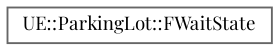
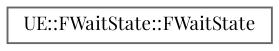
(140, 25) -> (140, 25)
